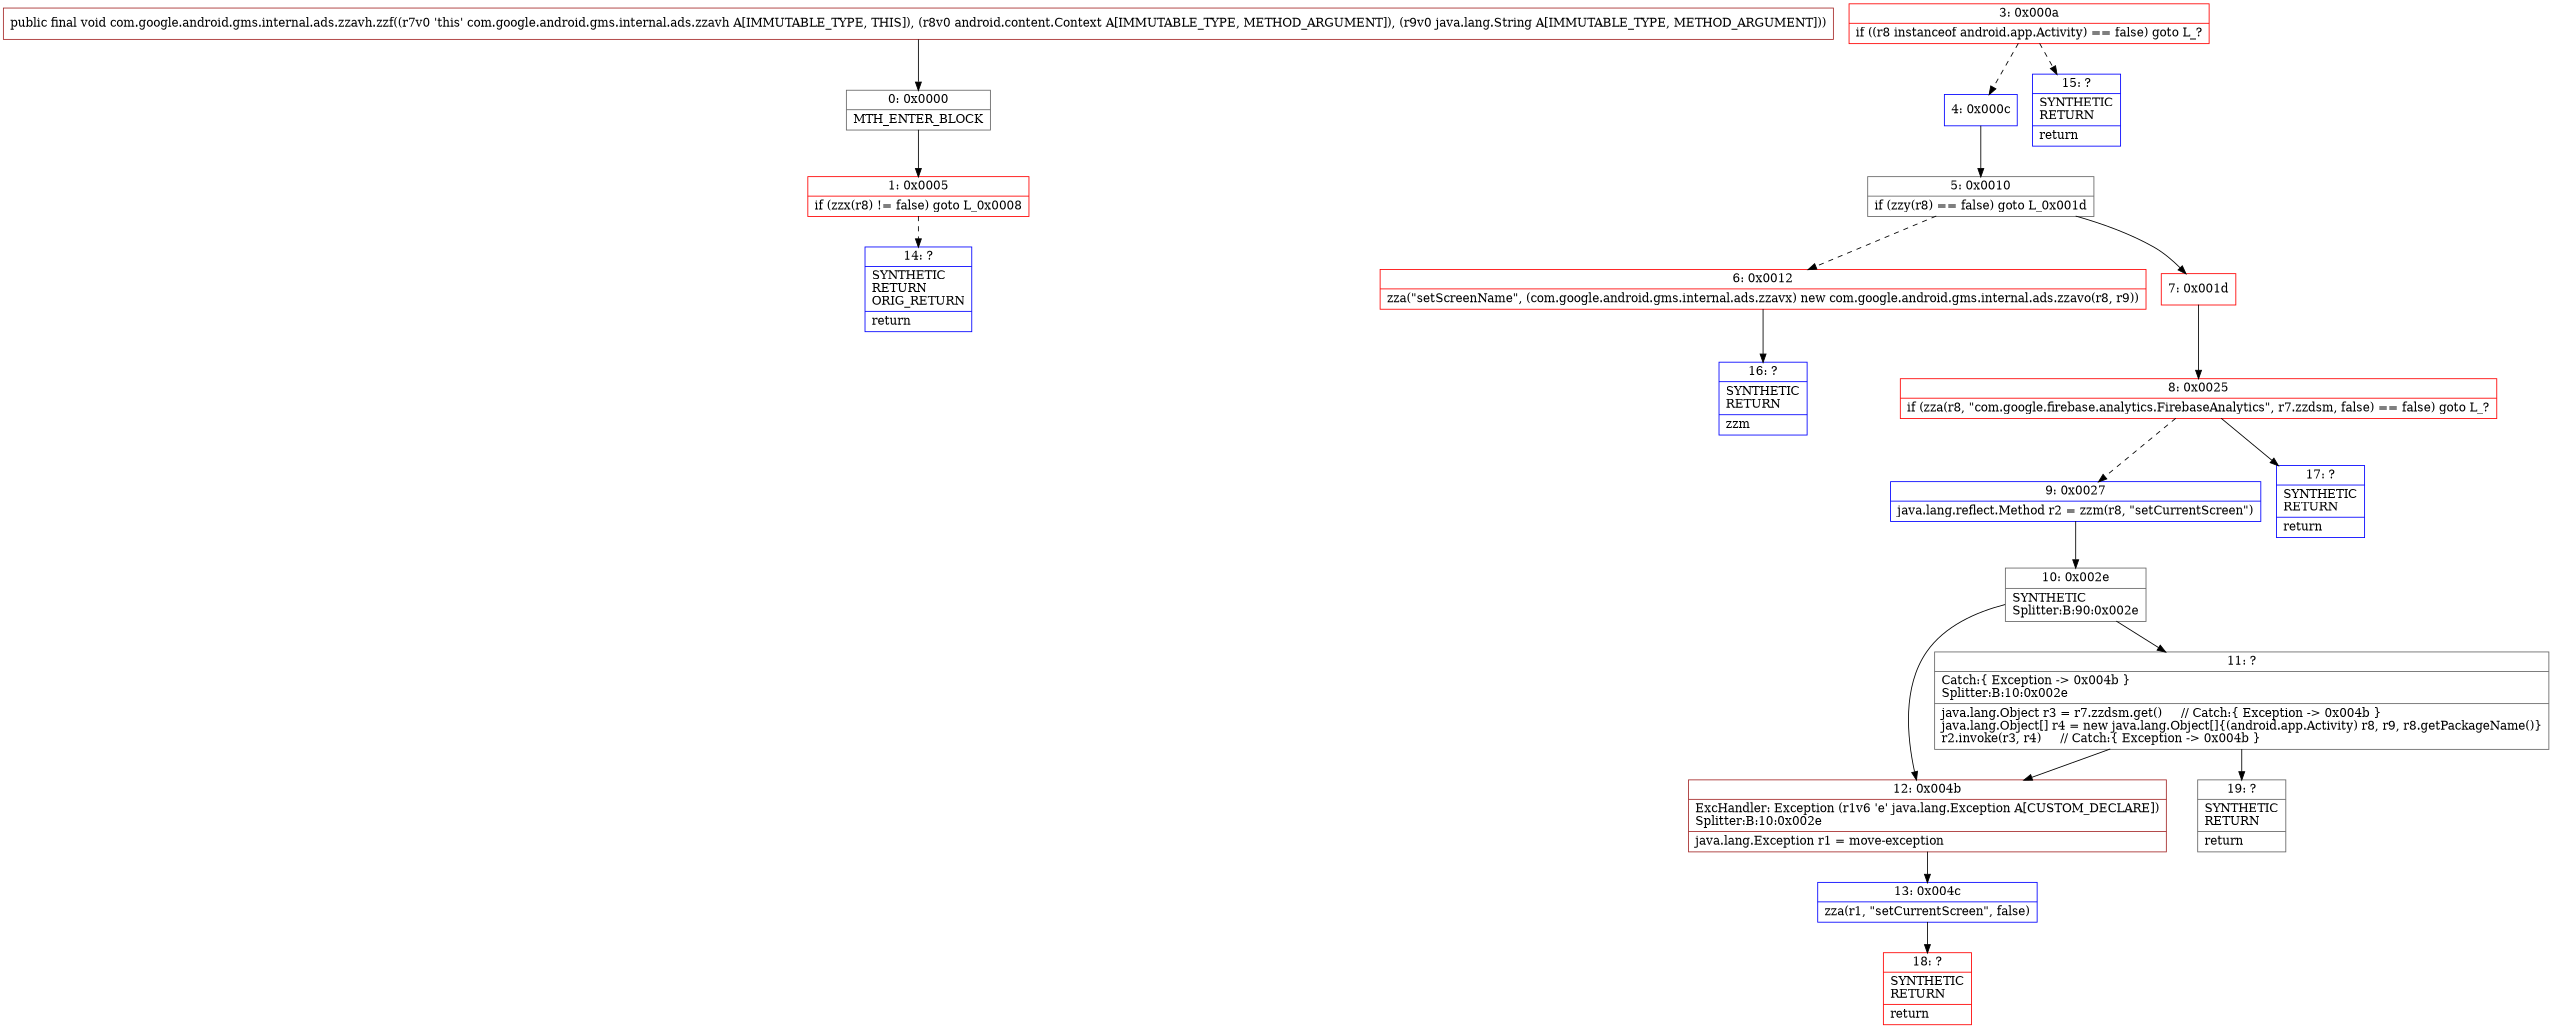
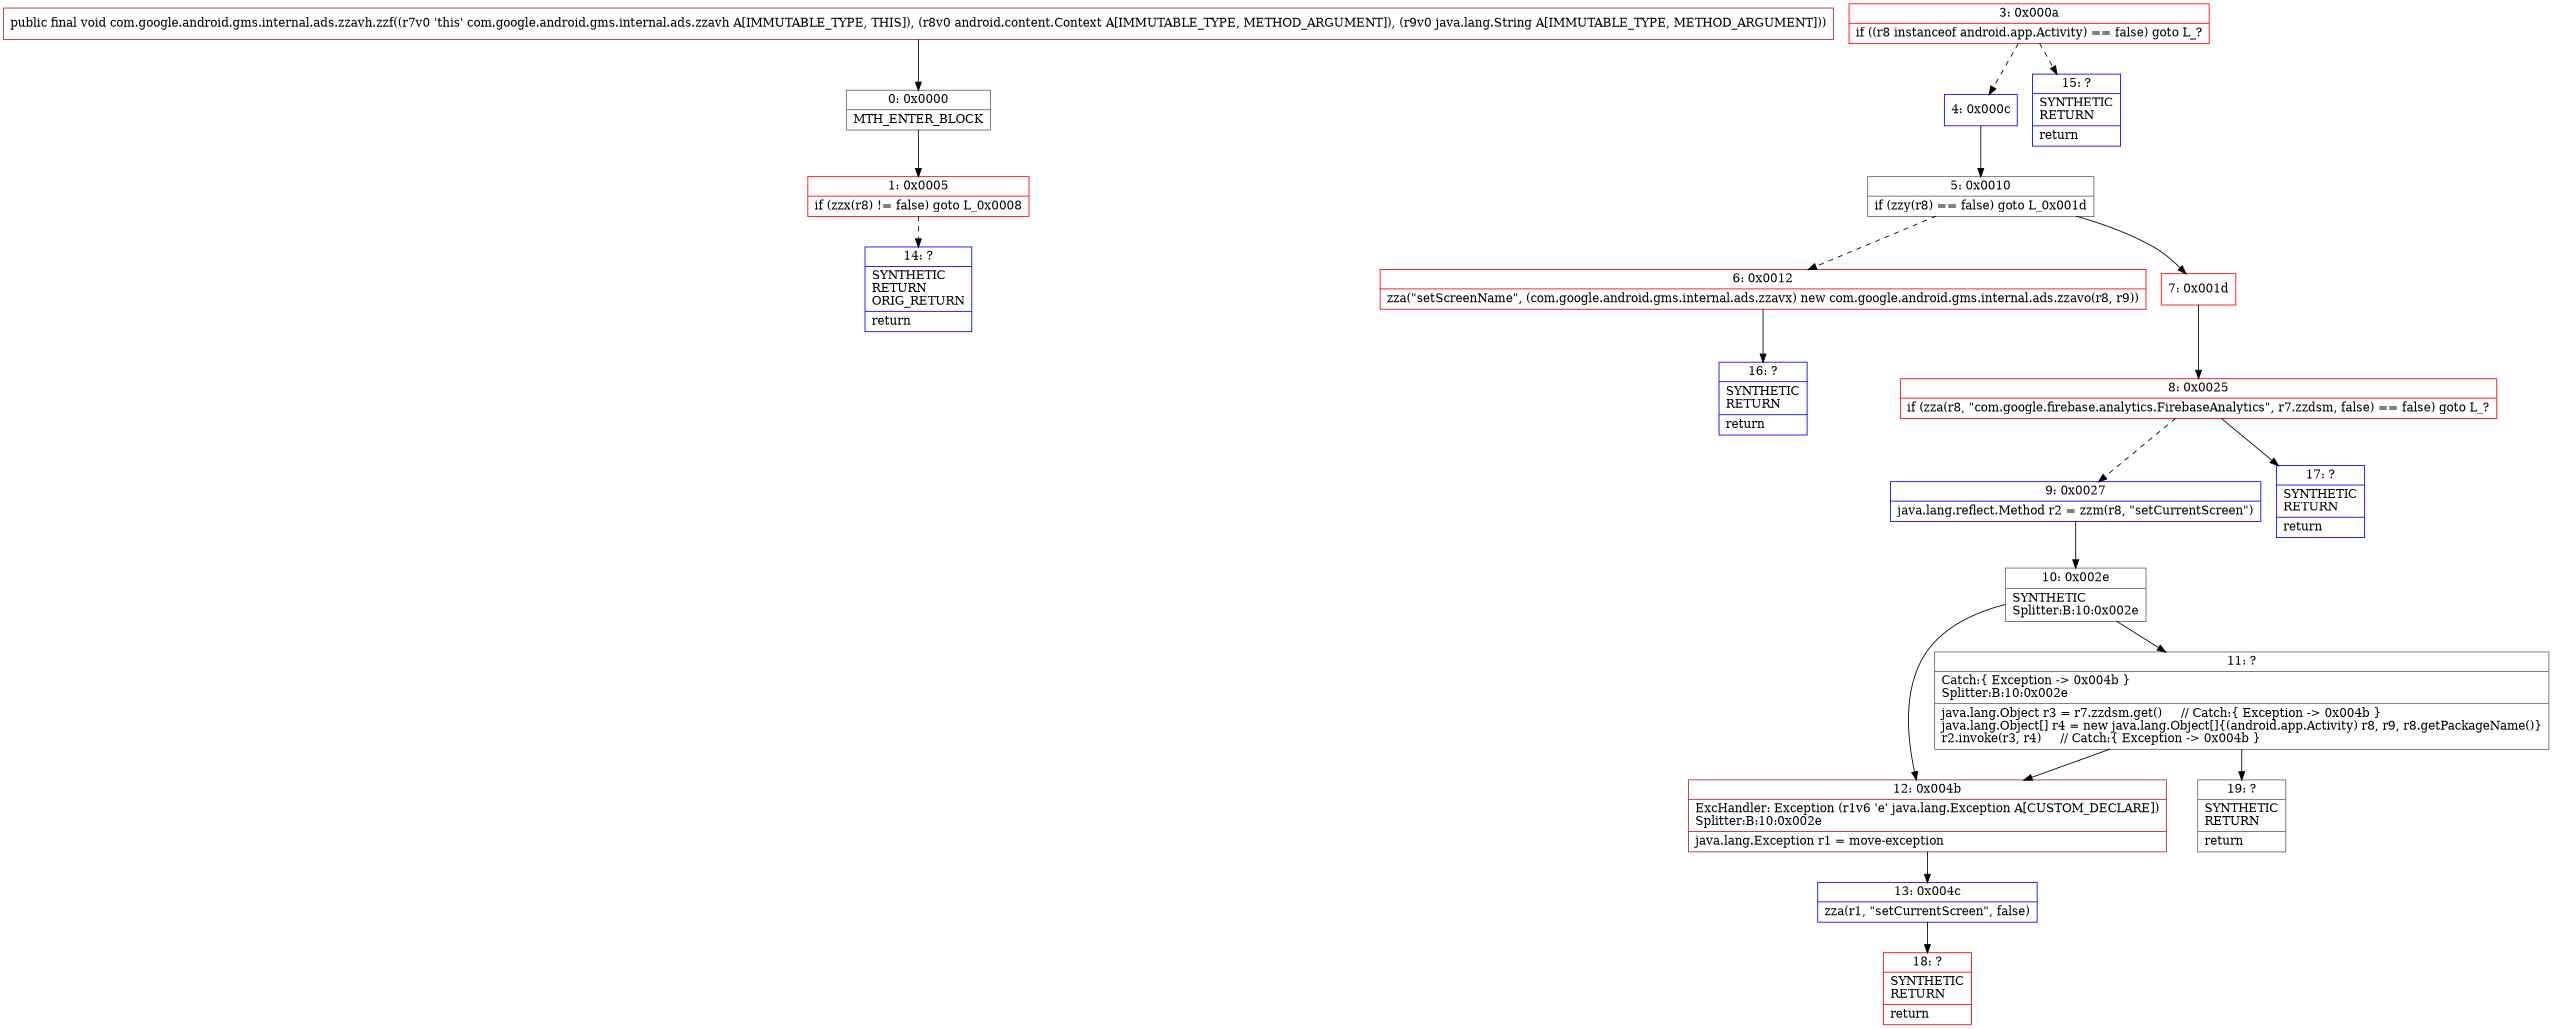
(1738, 424) -> (1745, 424)
(2076, 611) -> (2076, 611)
